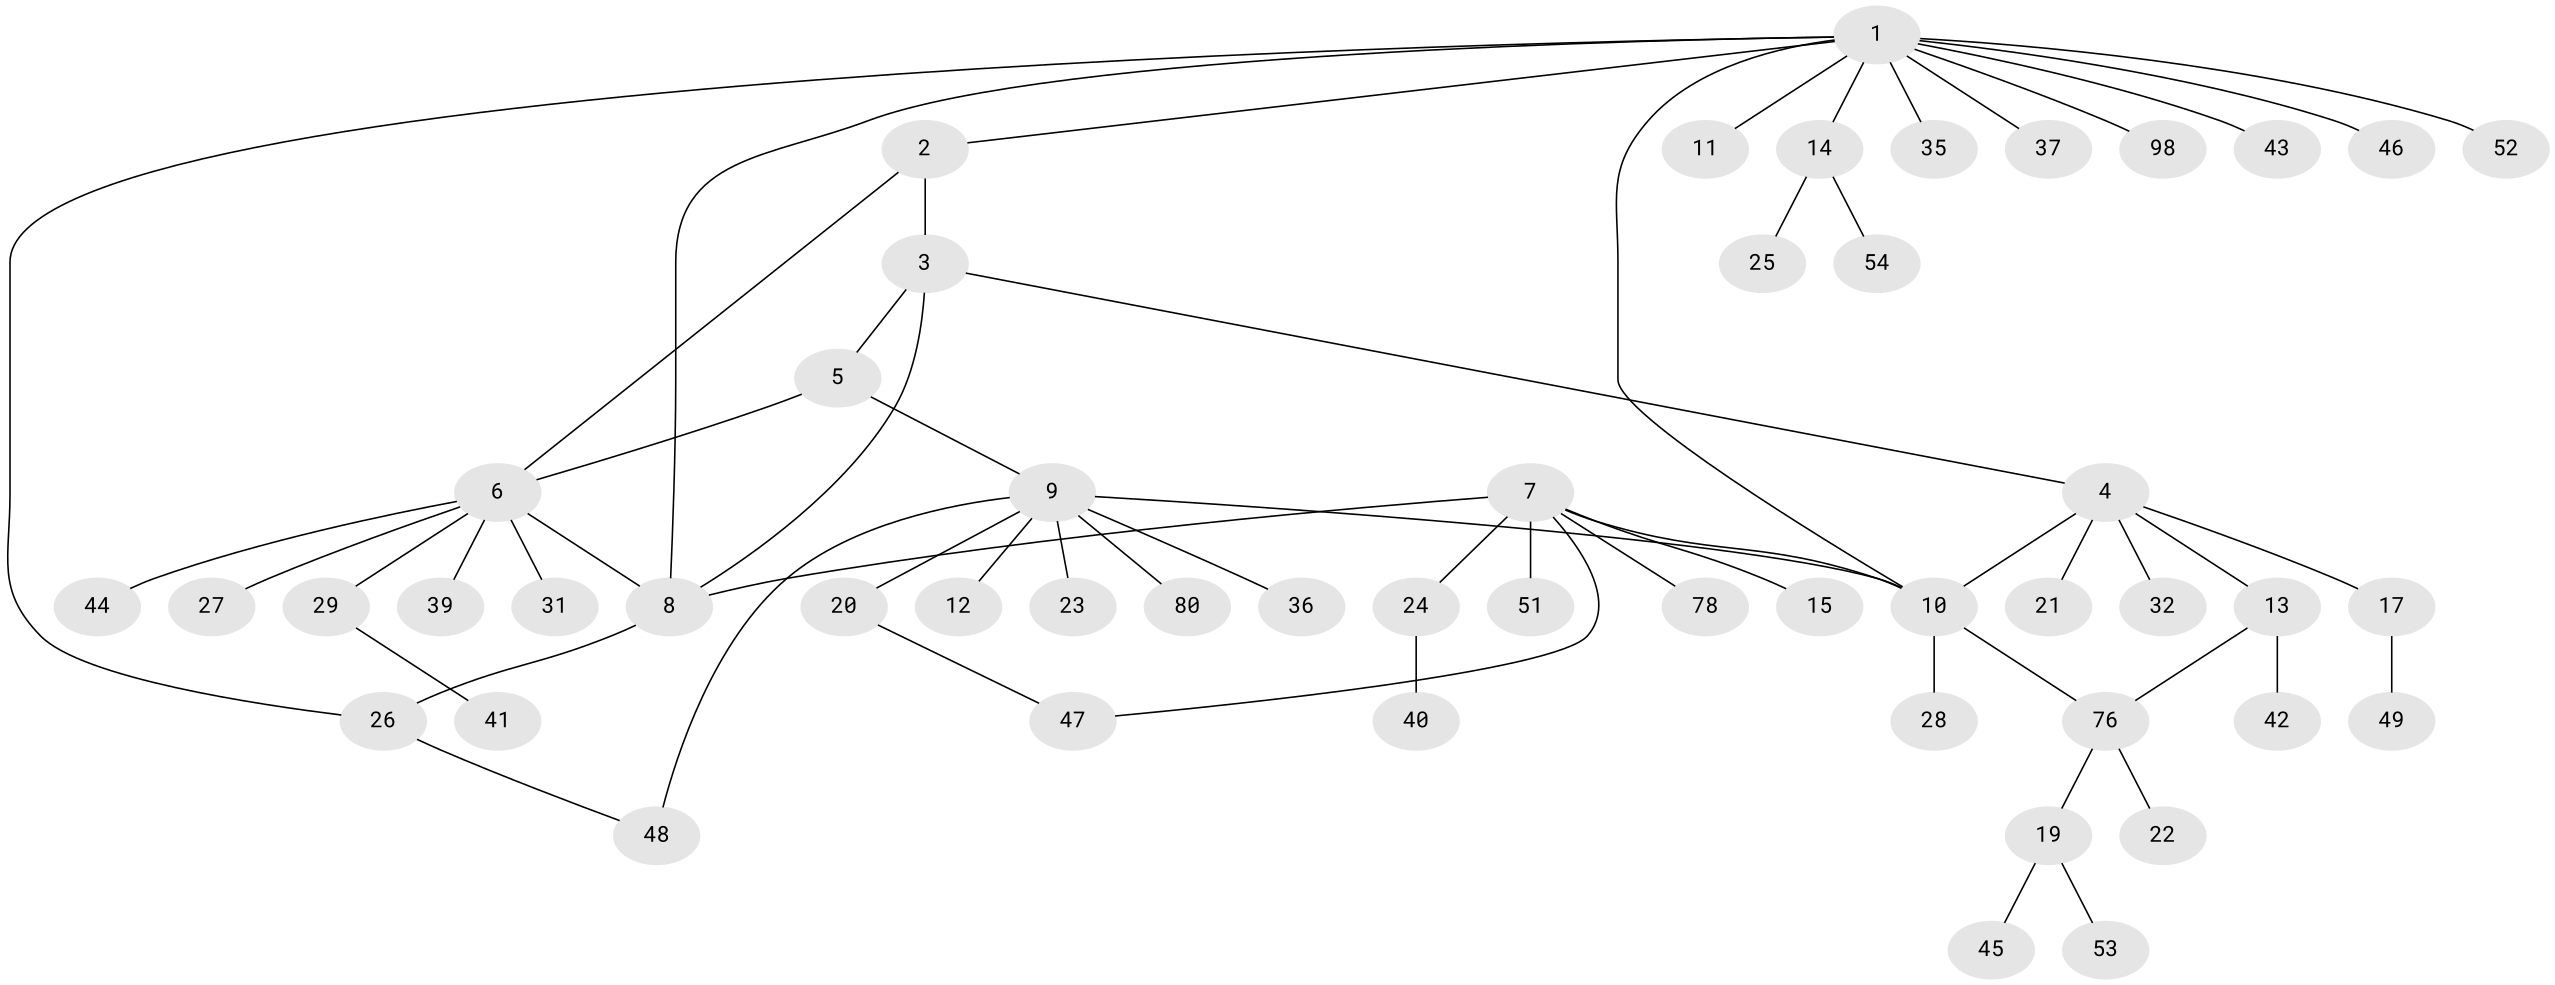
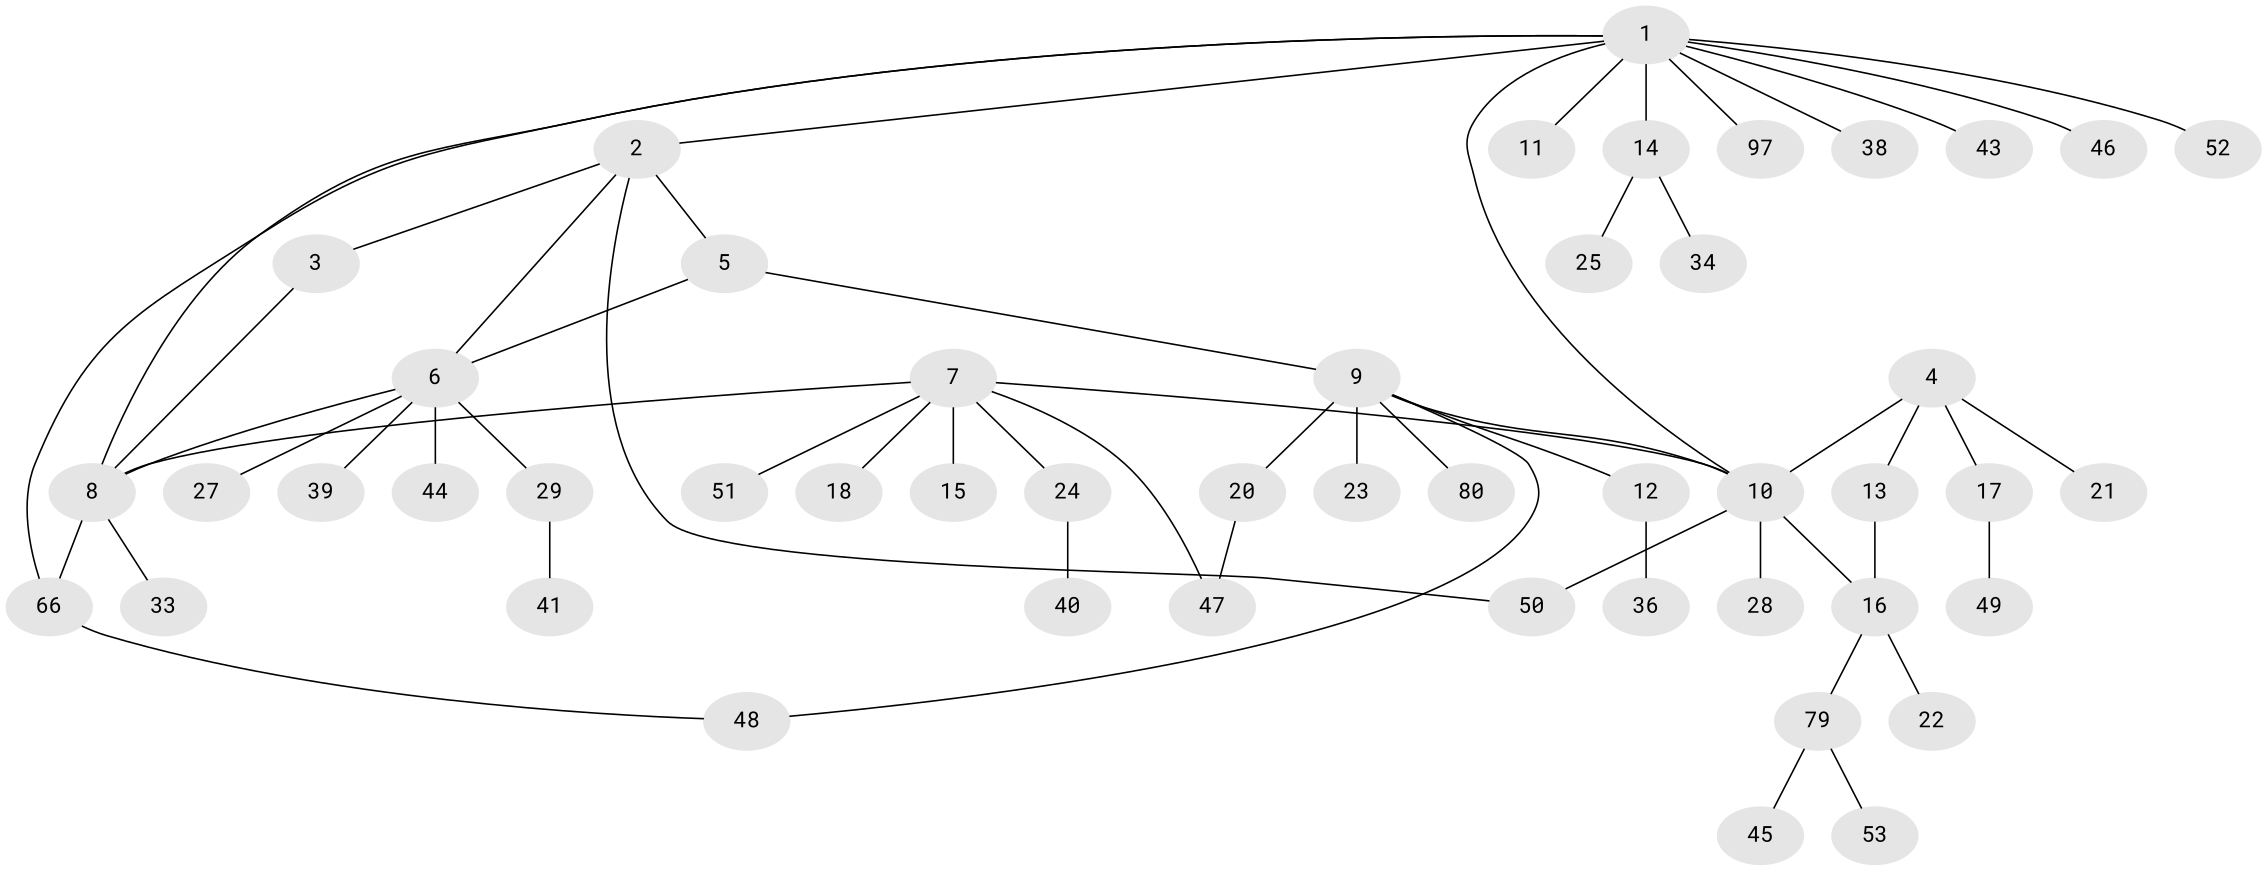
(1934, 149) -> none
(2049, 149) -> (1760, 149)
(2163, 149) -> (1875, 149)
(1877, 264) -> (1703, 264)
(881, 321) -> (681, 207)
(1515, 378) -> none
(1178, 549) -> (1646, 539)
none -> (164, 607)
(555, 607) -> none
none -> (1532, 607)
(1705, 607) -> (839, 493)
(2163, 607) -> none
(383, 721) -> (49, 607)
(2106, 721) -> (1875, 607)
(2277, 721) -> none
(2049, 836) -> (1818, 721)
